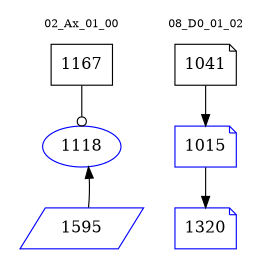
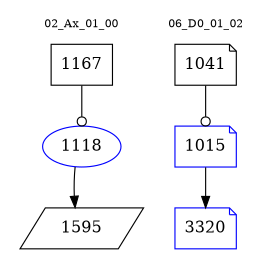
(206, 24) -> (206, 24)
(206, 101) -> (206, 101)
(89, 193) -> (74, 182)
(82, 228) -> (82, 228)
(206, 228) -> (206, 228)
